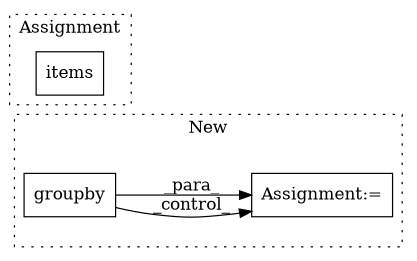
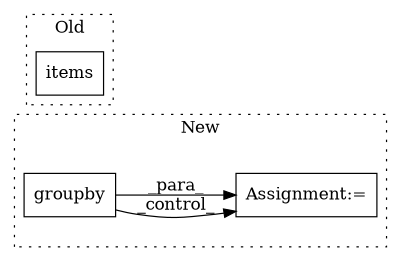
(70, 28) -> (70, 28)
